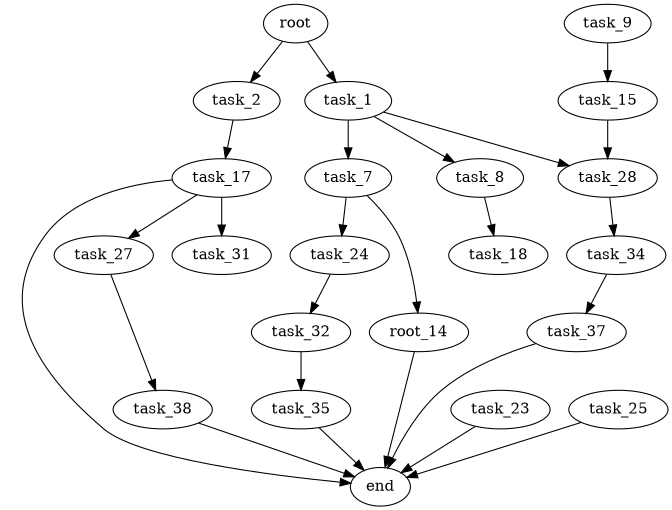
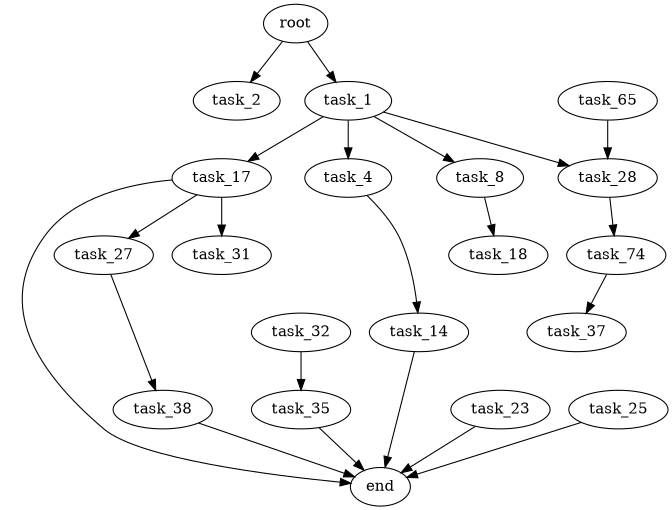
(608, 24) -> none
(608, 101) -> (608, 101)
(230, 134) -> (290, 136)
(348, 178) -> (348, 178)
(340, 255) -> none
(616, 255) -> (616, 255)
(419, 332) -> (419, 332)
(450, 384) -> none
